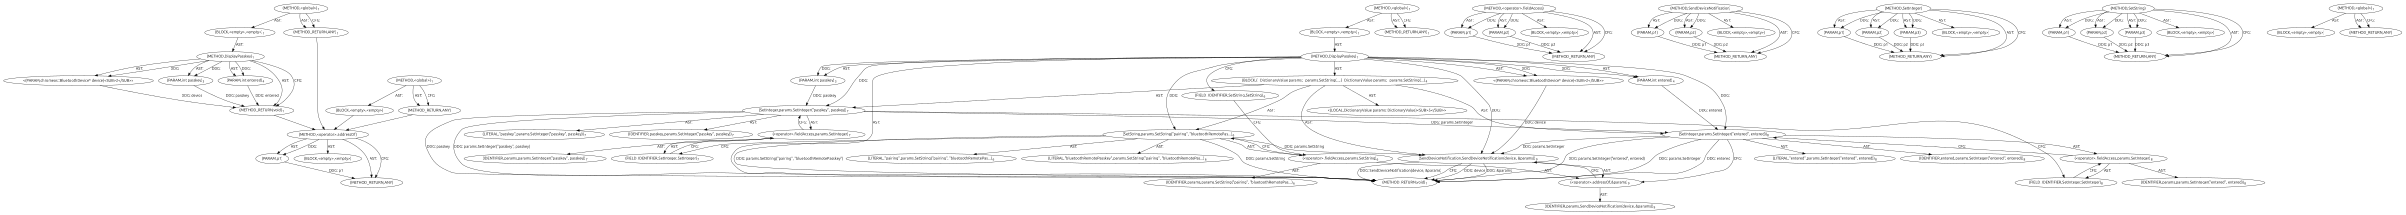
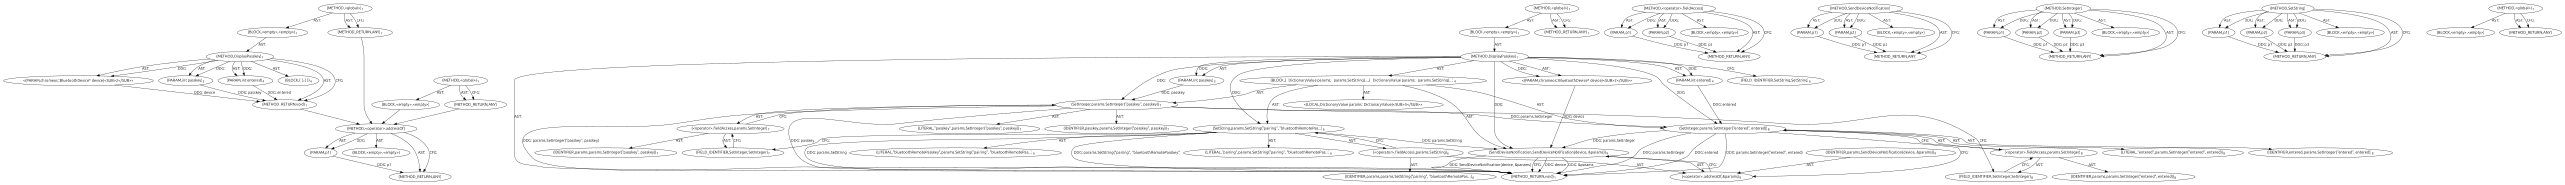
none -> (298, 81)
(1263, 135) -> none
(1600, 193) -> (1795, 165)
